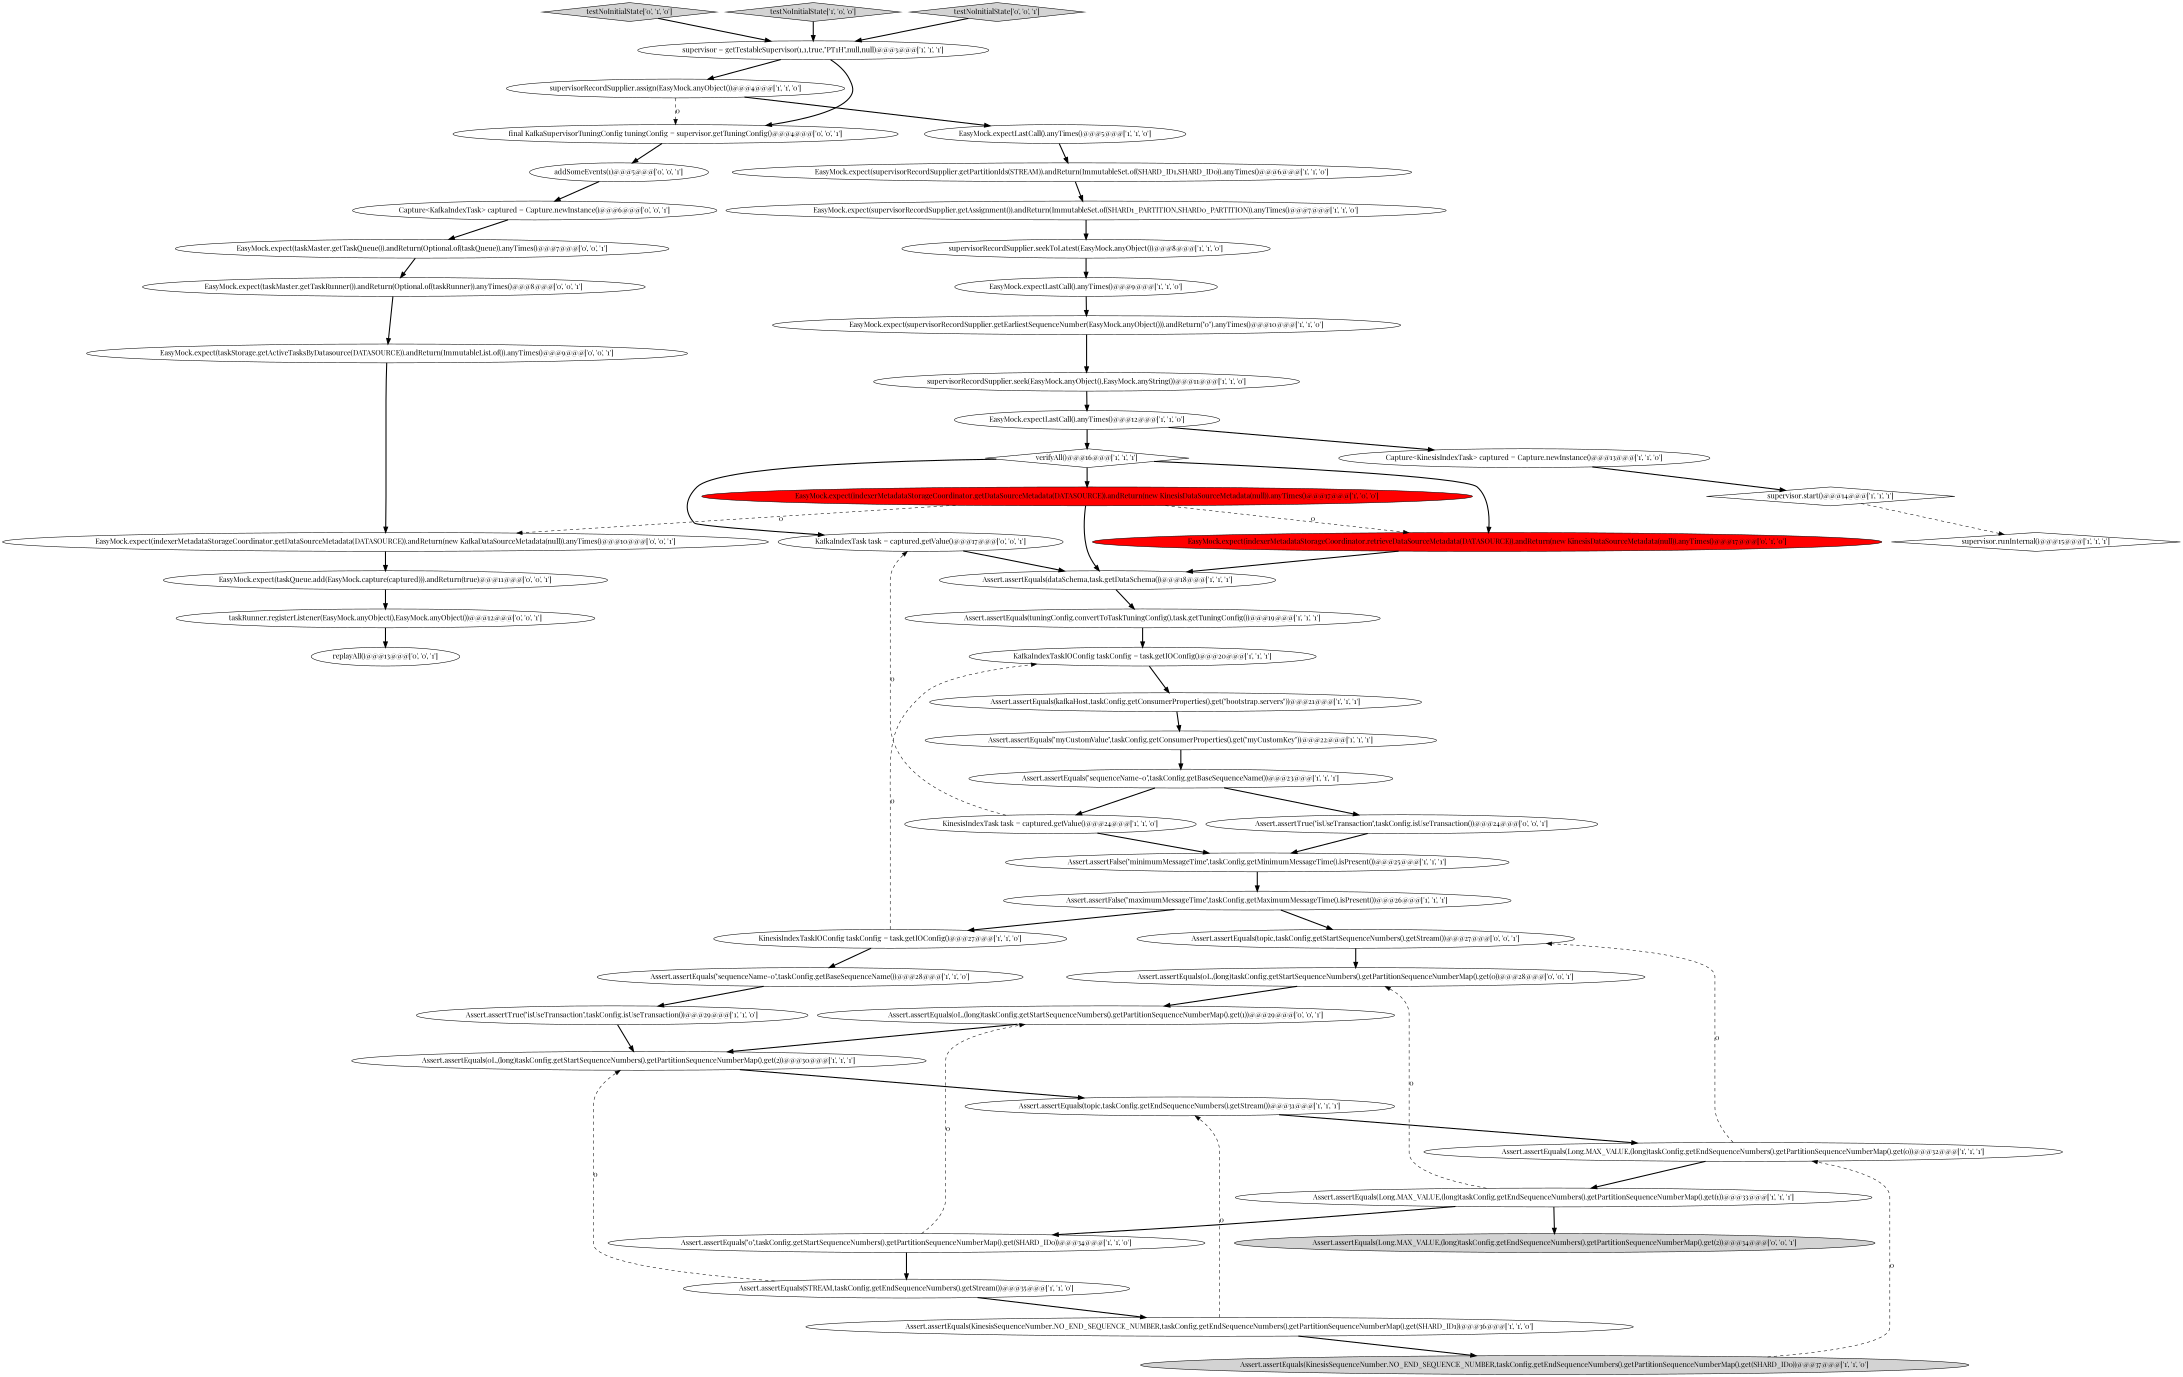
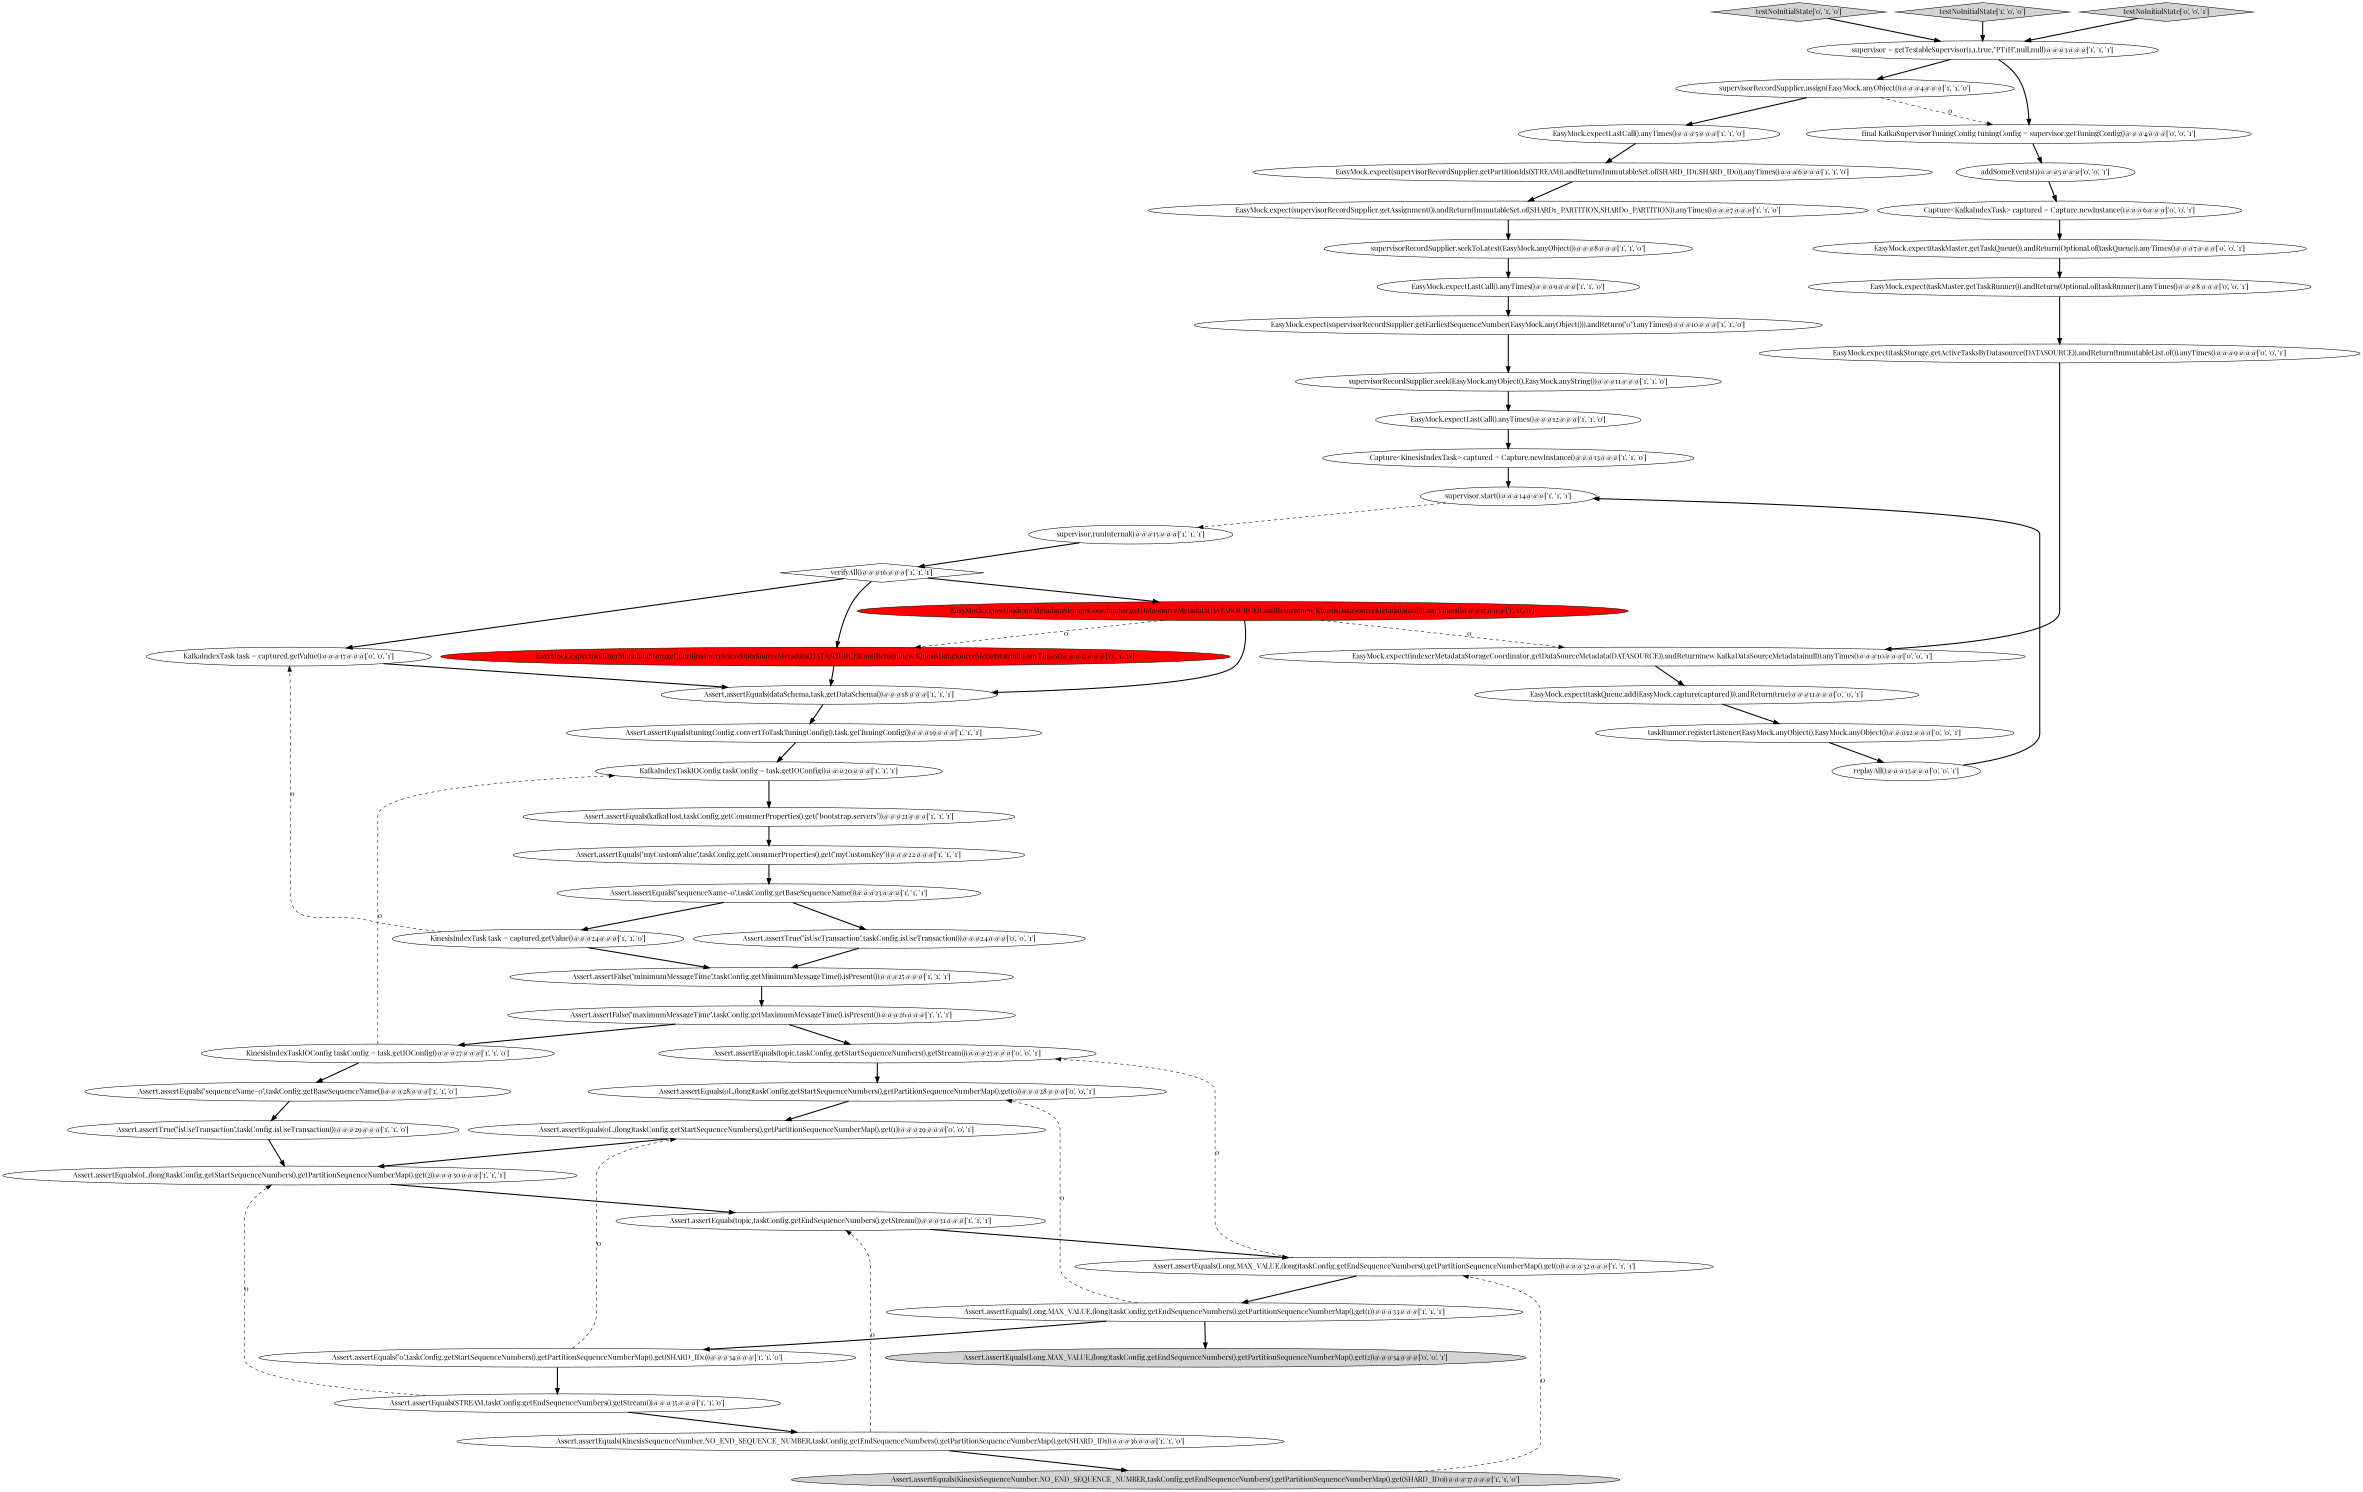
(1087, 436) -> (1002, 554)
(1831, 496) -> (1508, 496)
none -> (1964, 517)
(2036, 542) -> (1131, 535)
